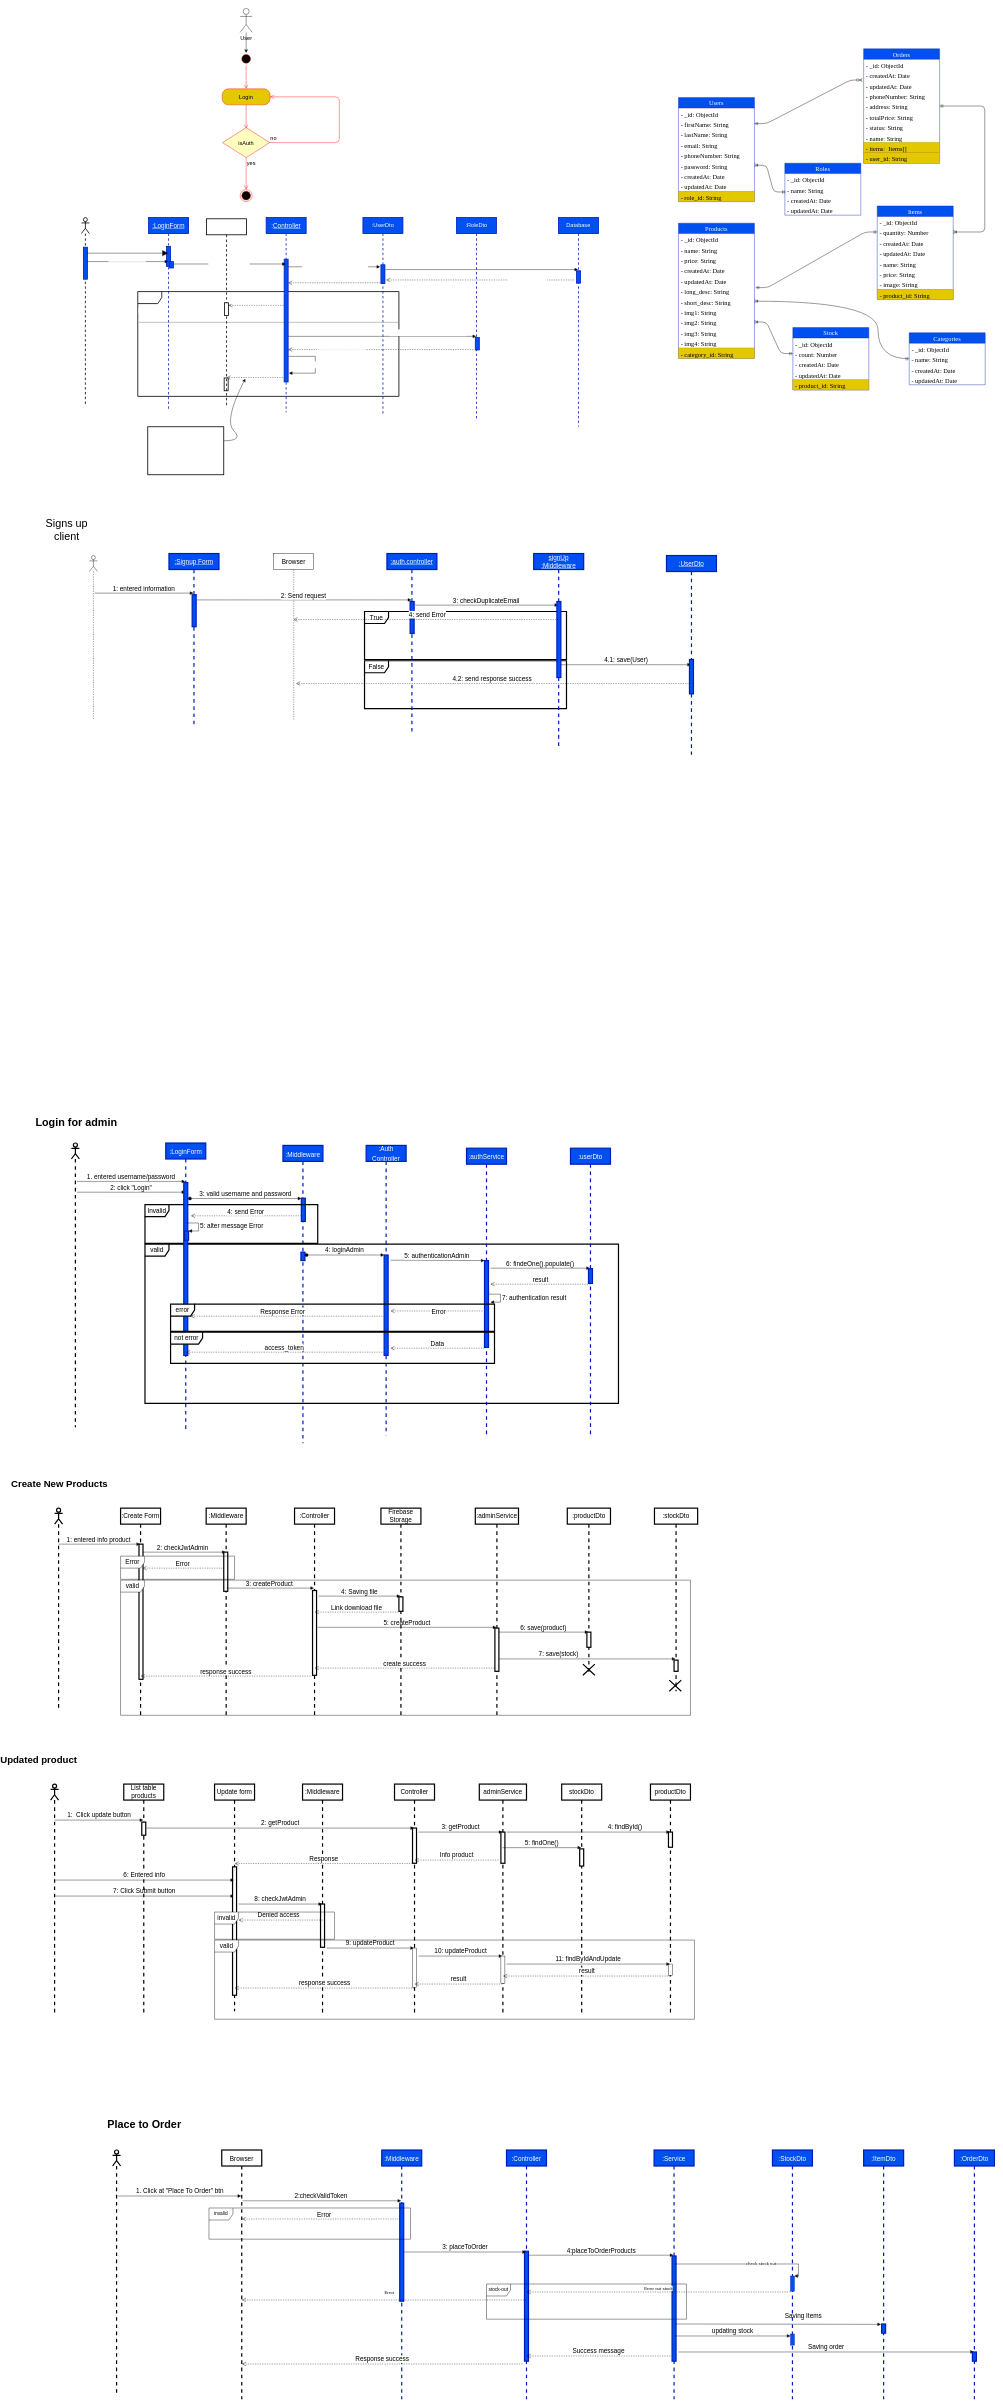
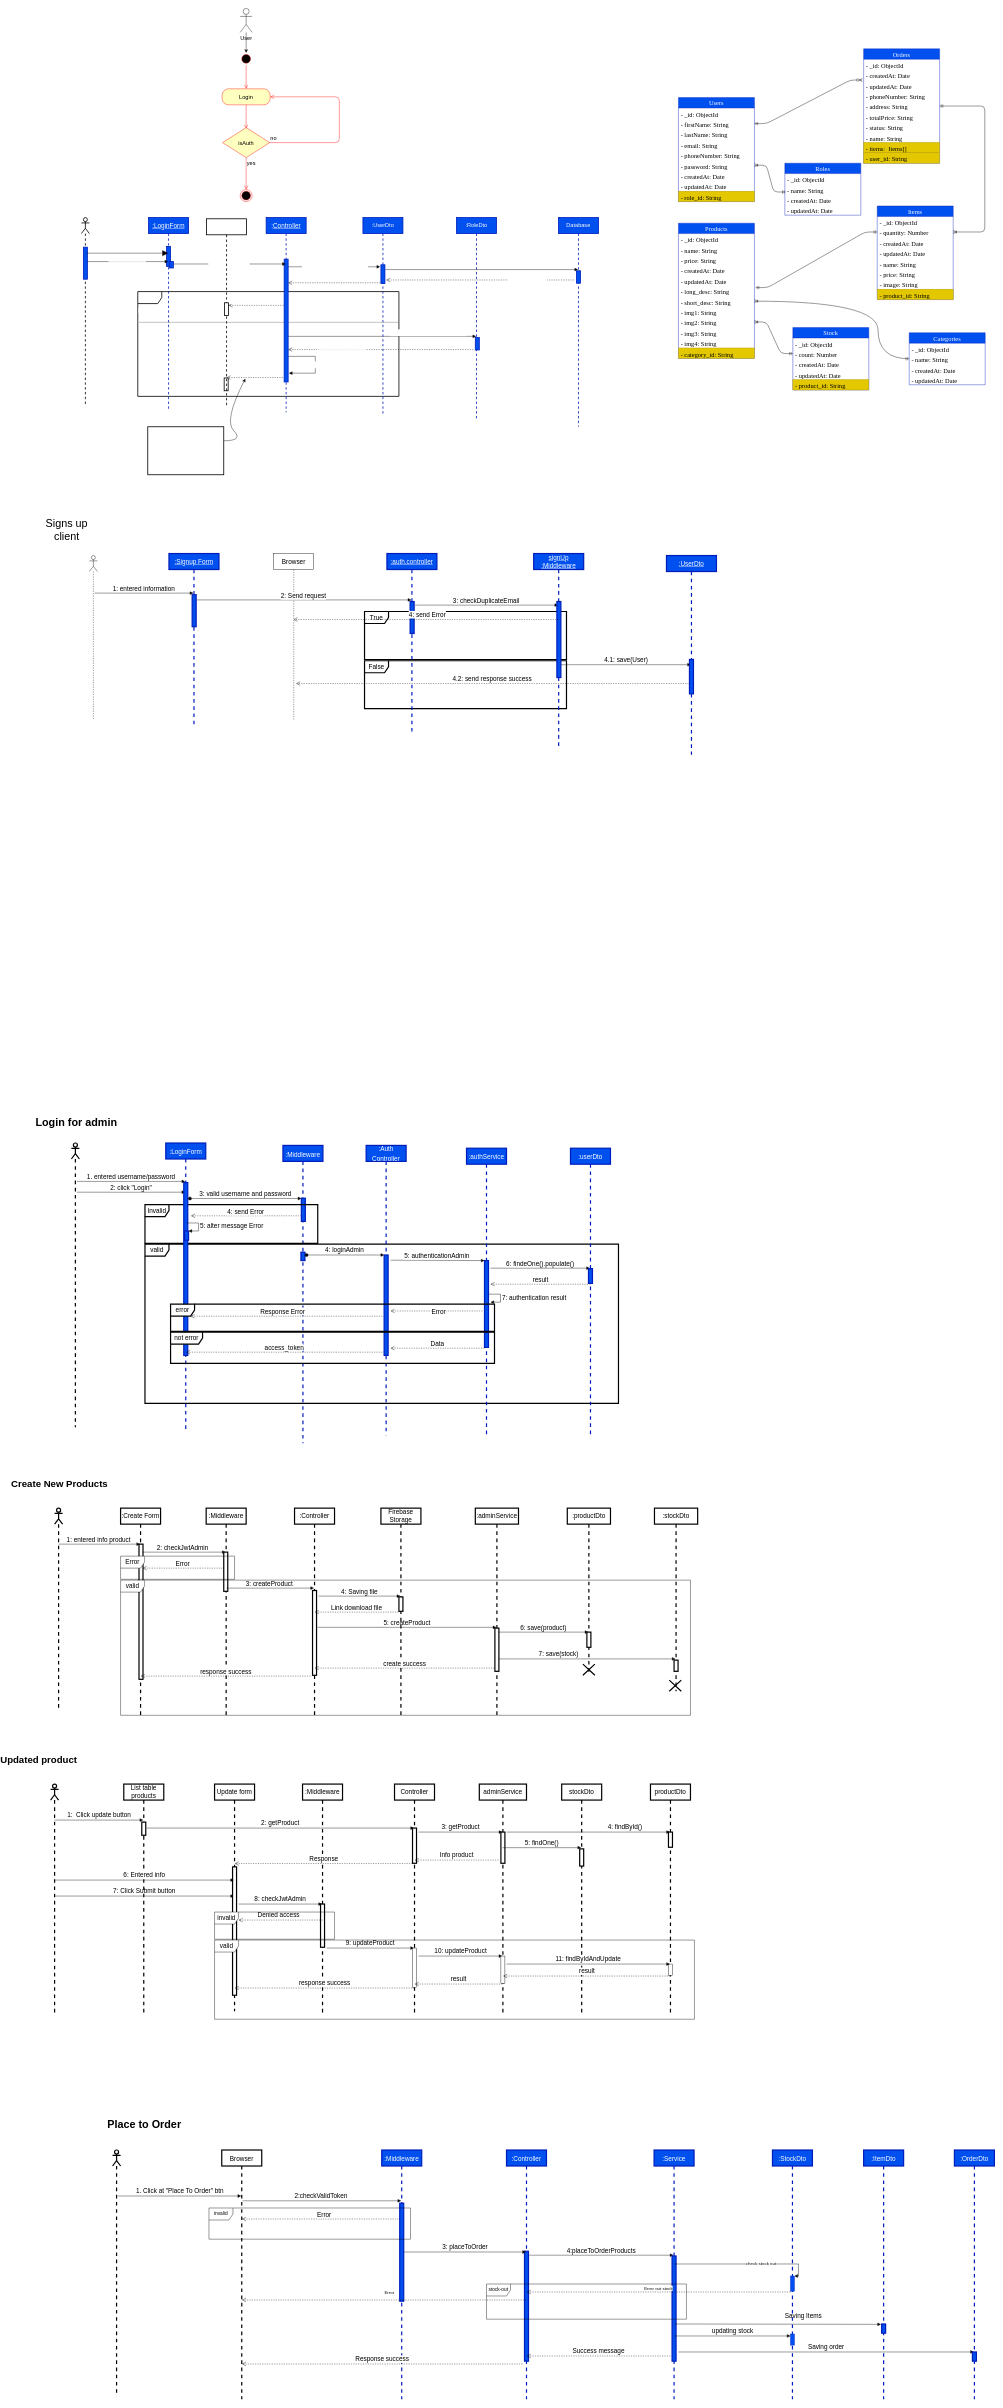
(246, 97) -> (246, 97)
